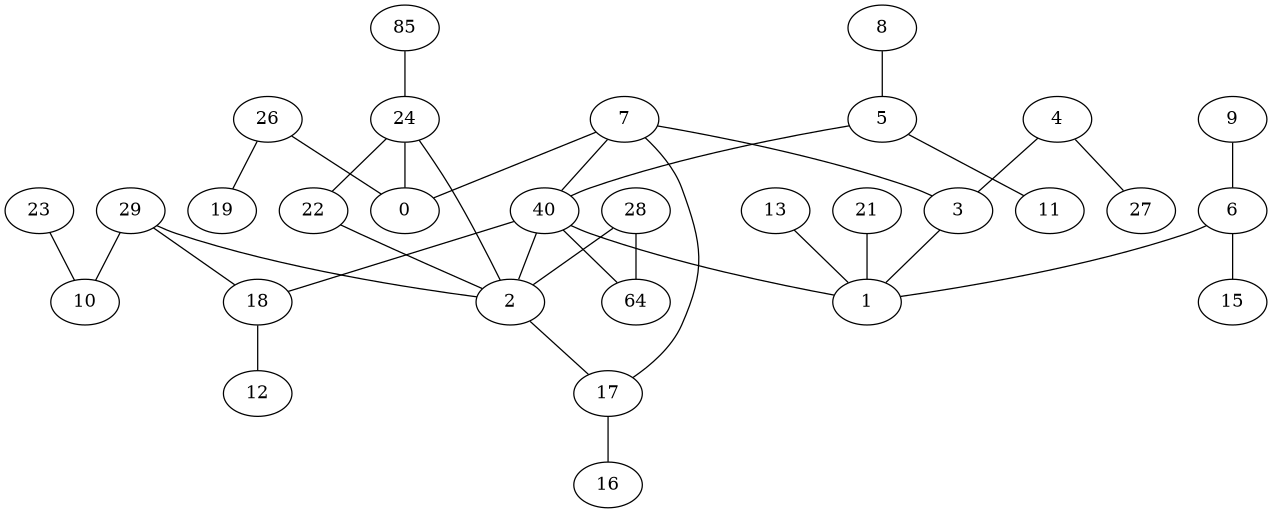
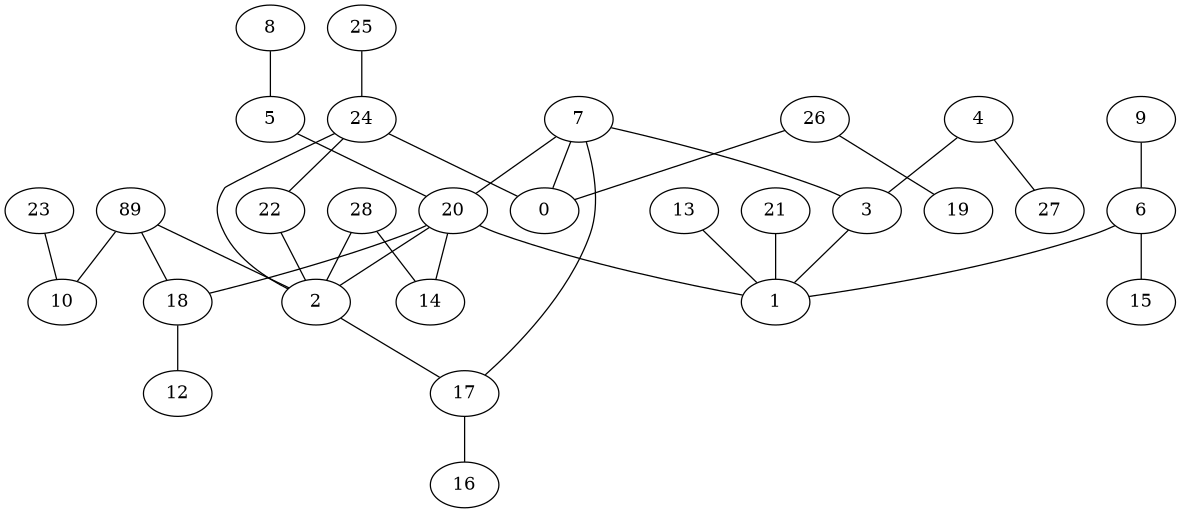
(405, 28) -> (362, 28)
(131, 211) -> (131, 211)
(545, 211) -> (453, 211)
(1050, 211) -> none
(636, 302) -> (430, 302)
